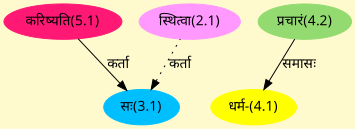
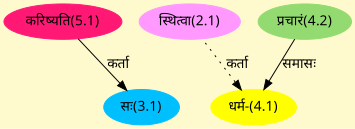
(168, 60) -> (219, 60)
